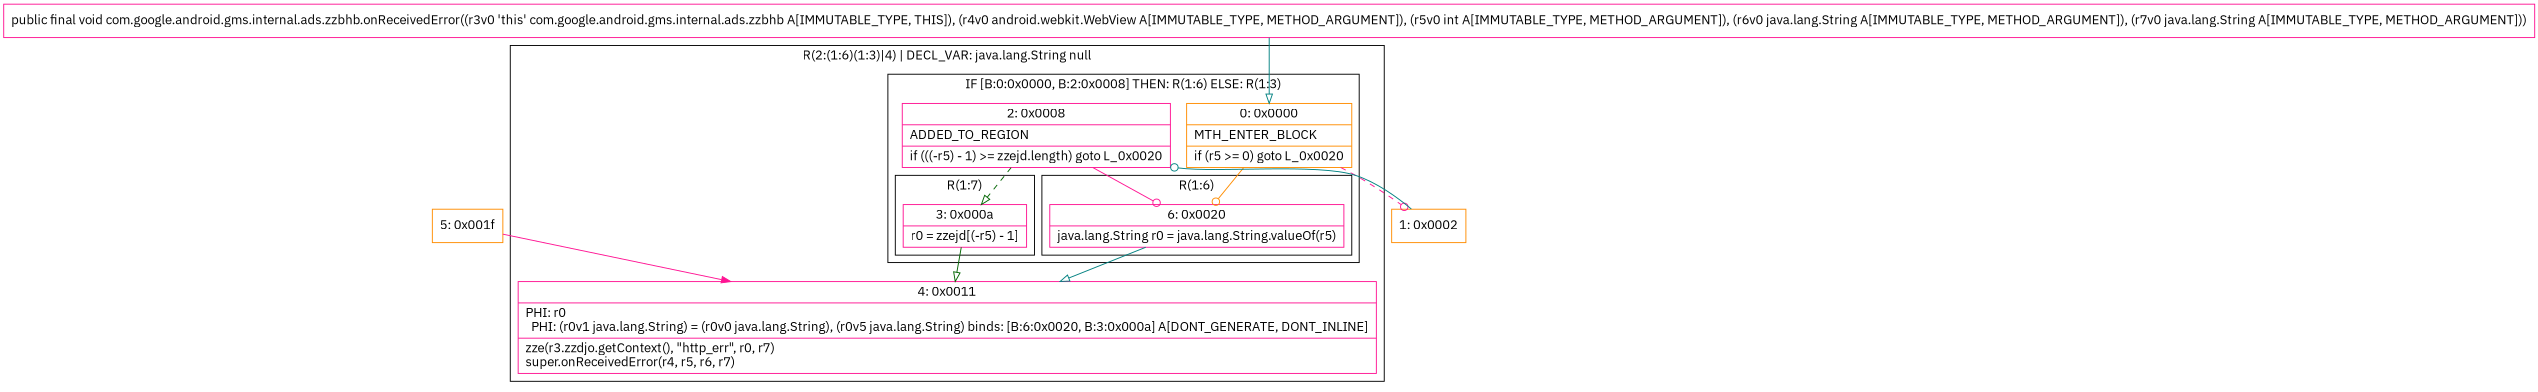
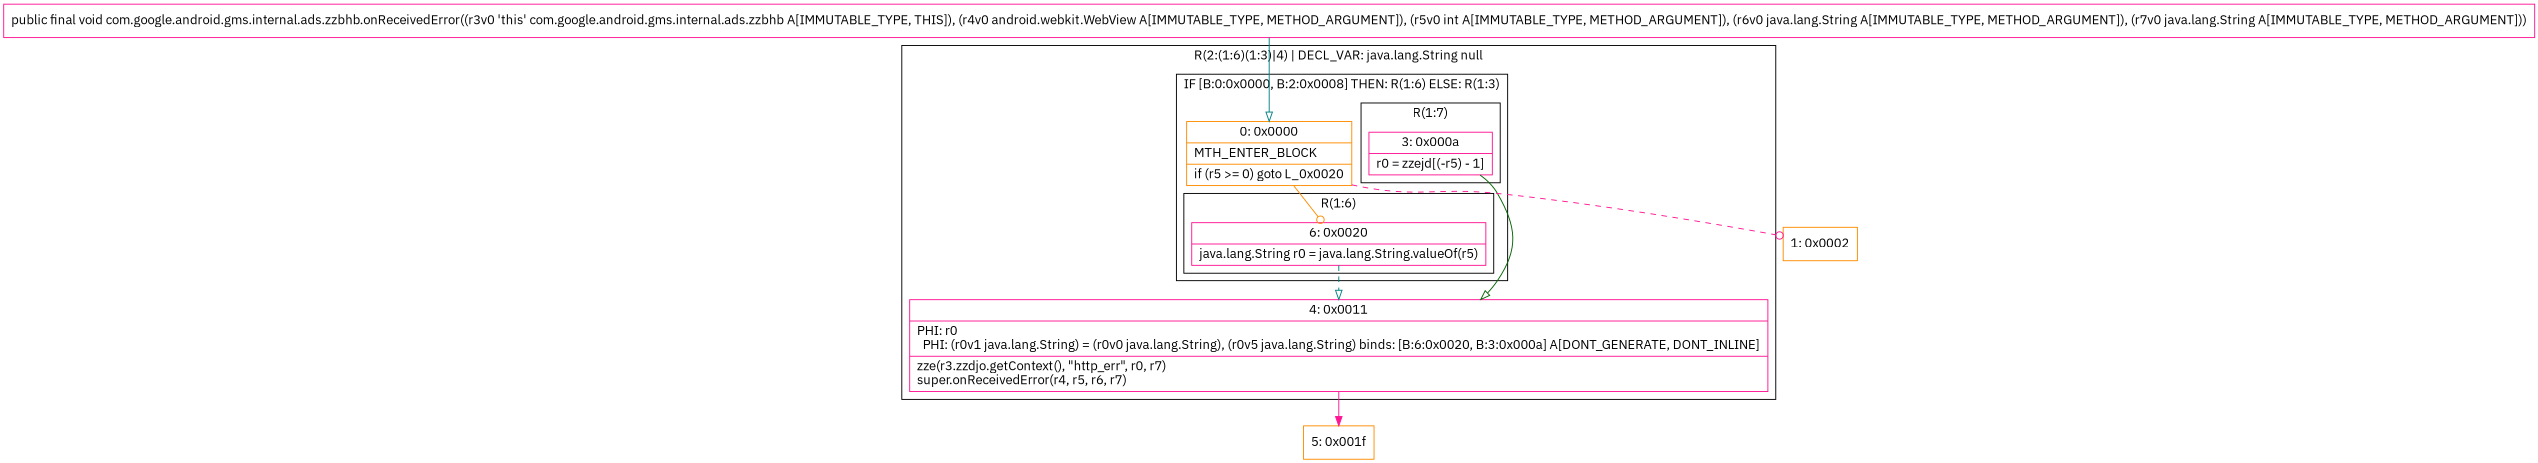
(1036, 135) -> none
(612, 257) -> (1339, 405)
(1092, 269) -> (1339, 278)
